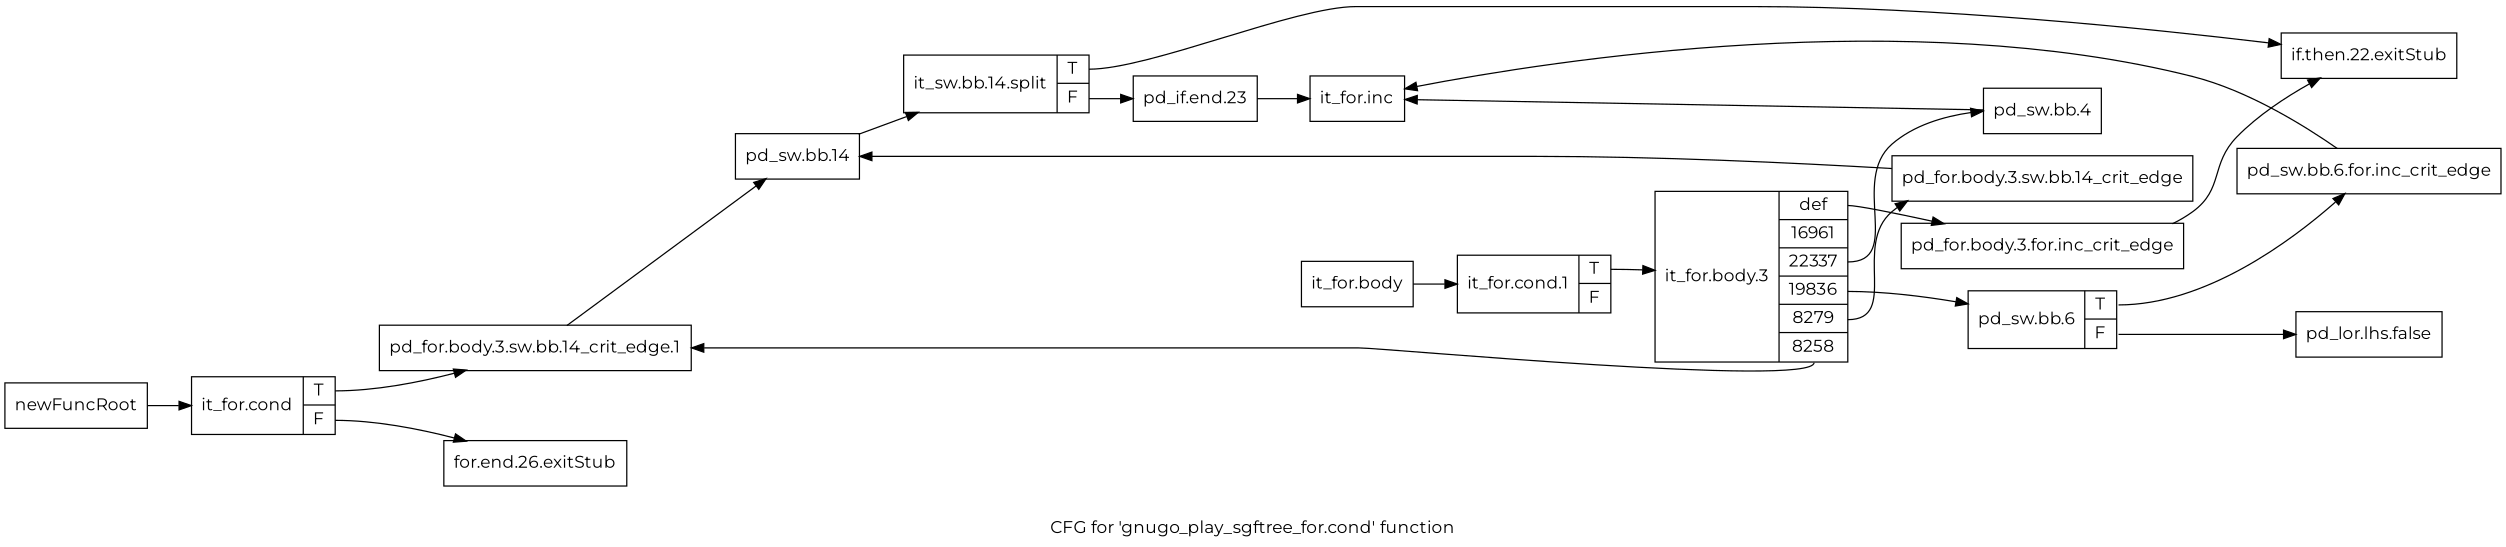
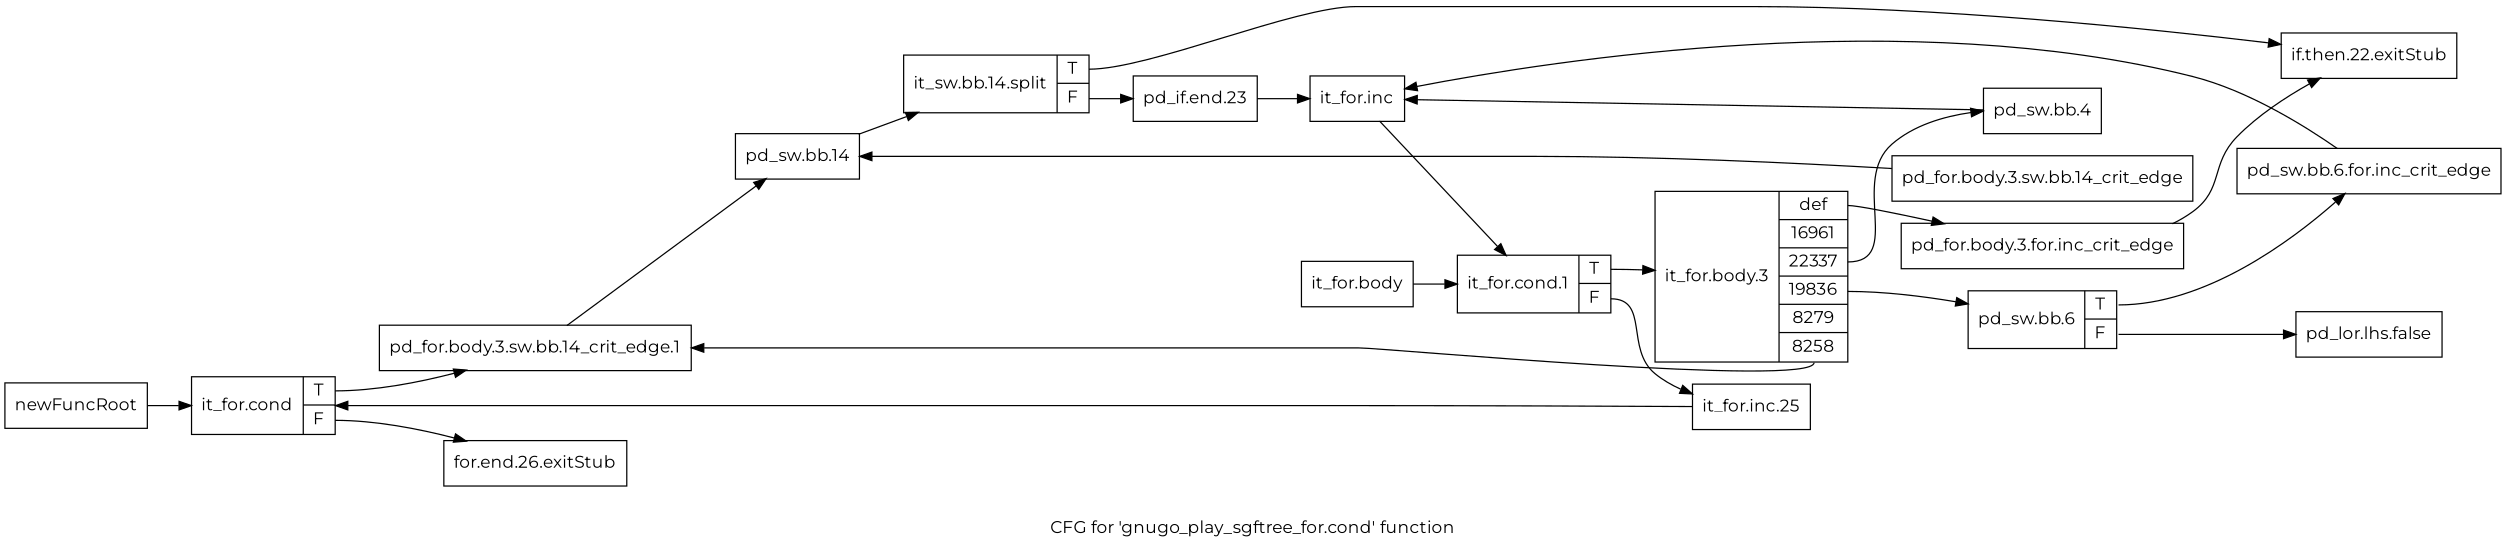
none -> (1439, 184)
(1874, 268) -> none
none -> (1751, 407)
